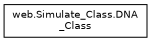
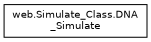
(76, 21) -> (76, 21)
